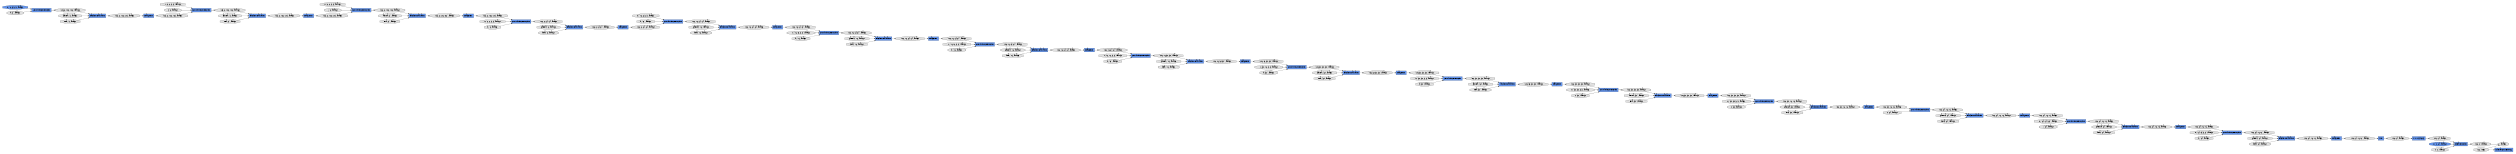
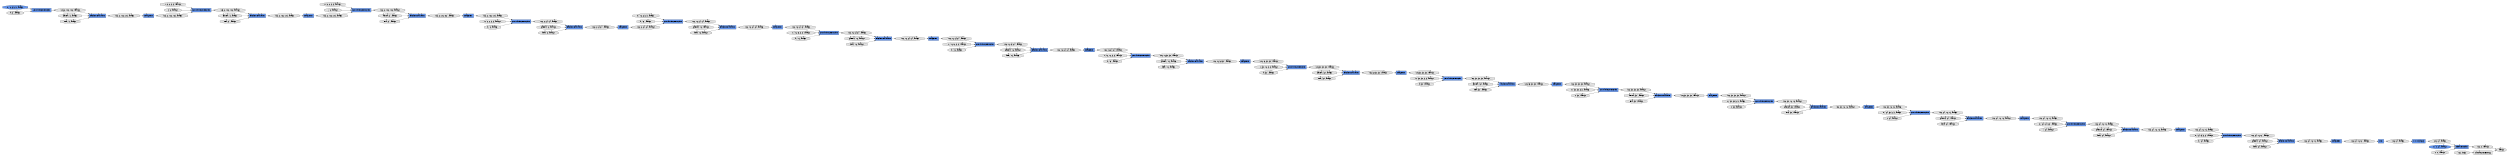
none -> (1892, 113)
(2492, 147) -> (2494, 151)
(2504, 150) -> (2483, 153)
